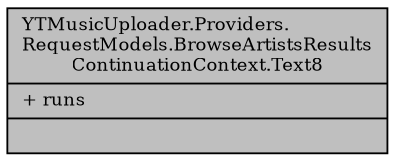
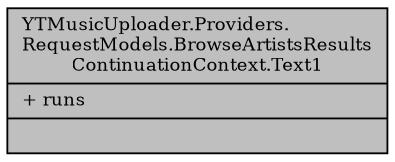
(197, 65) -> (197, 65)
